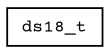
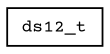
(55, 27) -> (55, 27)
